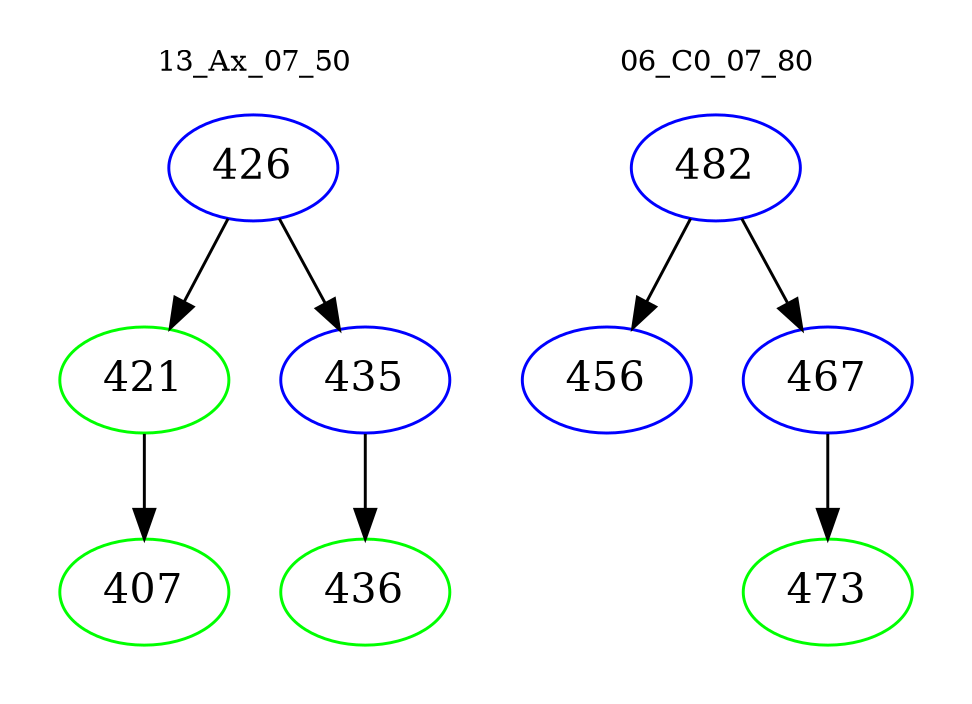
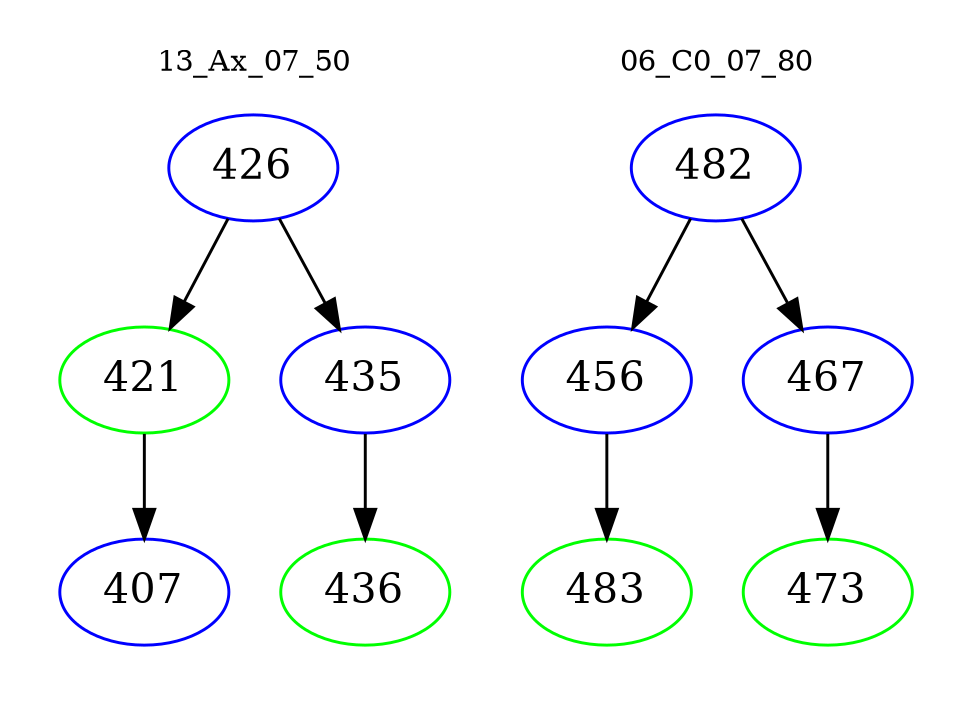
(144, 592) -> (144, 592)
none -> (607, 592)
